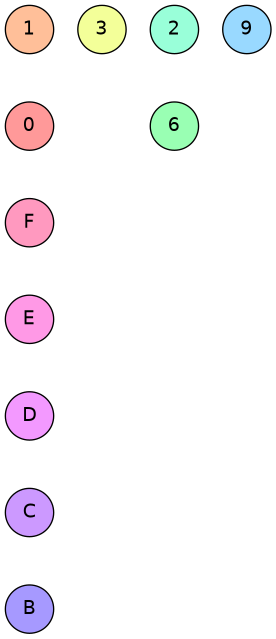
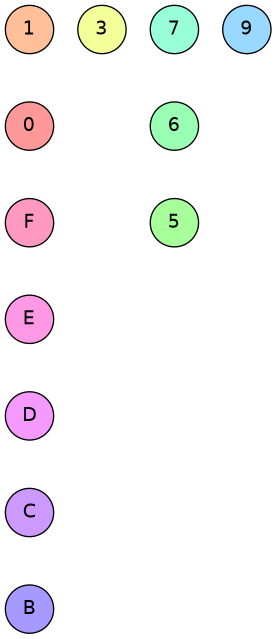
(174, 30) -> (174, 30)
none -> (174, 223)
